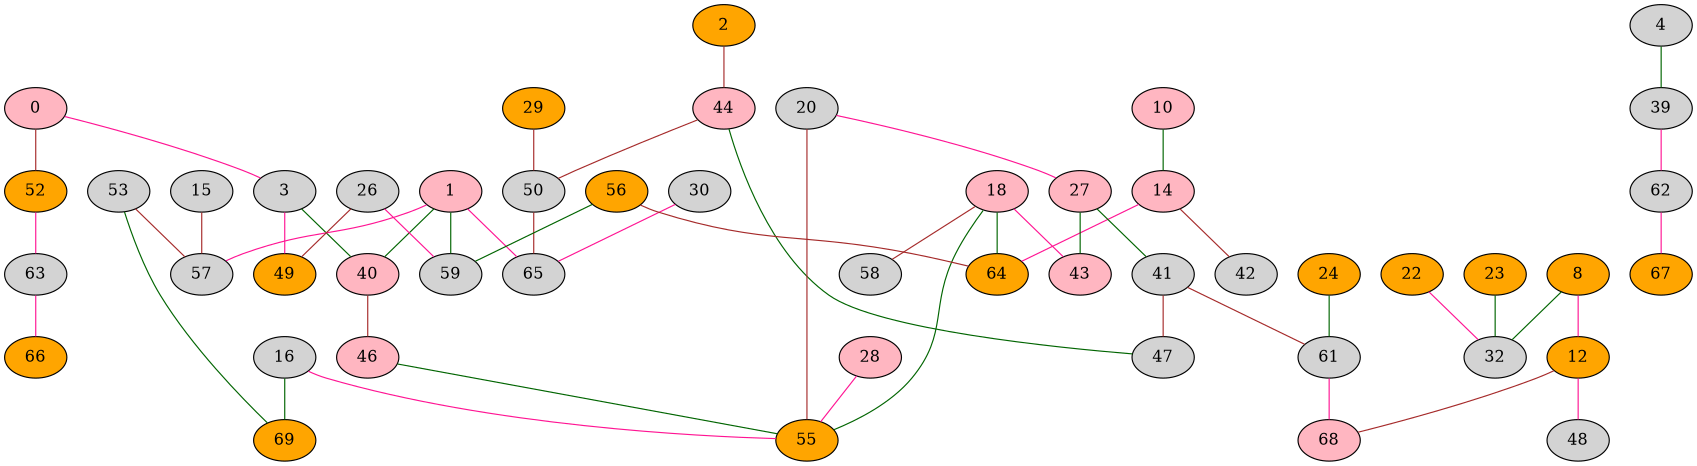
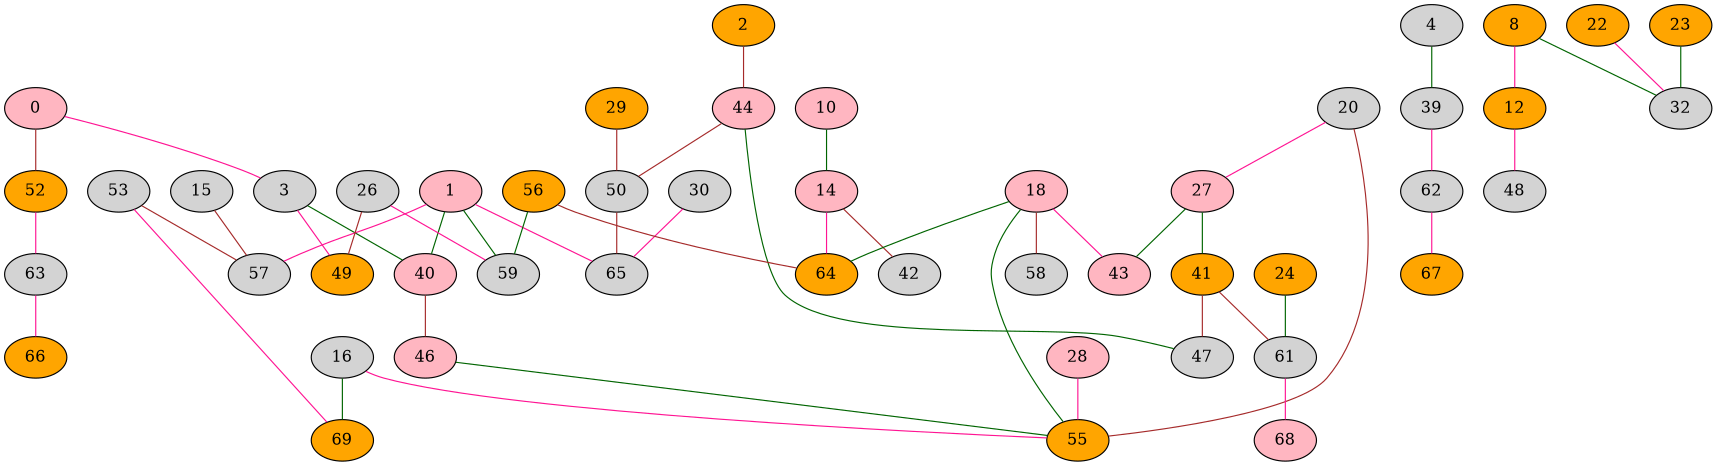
(1163, 274) -> (1202, 274)
(182, 327) -> (231, 316)
(1457, 405) -> none
